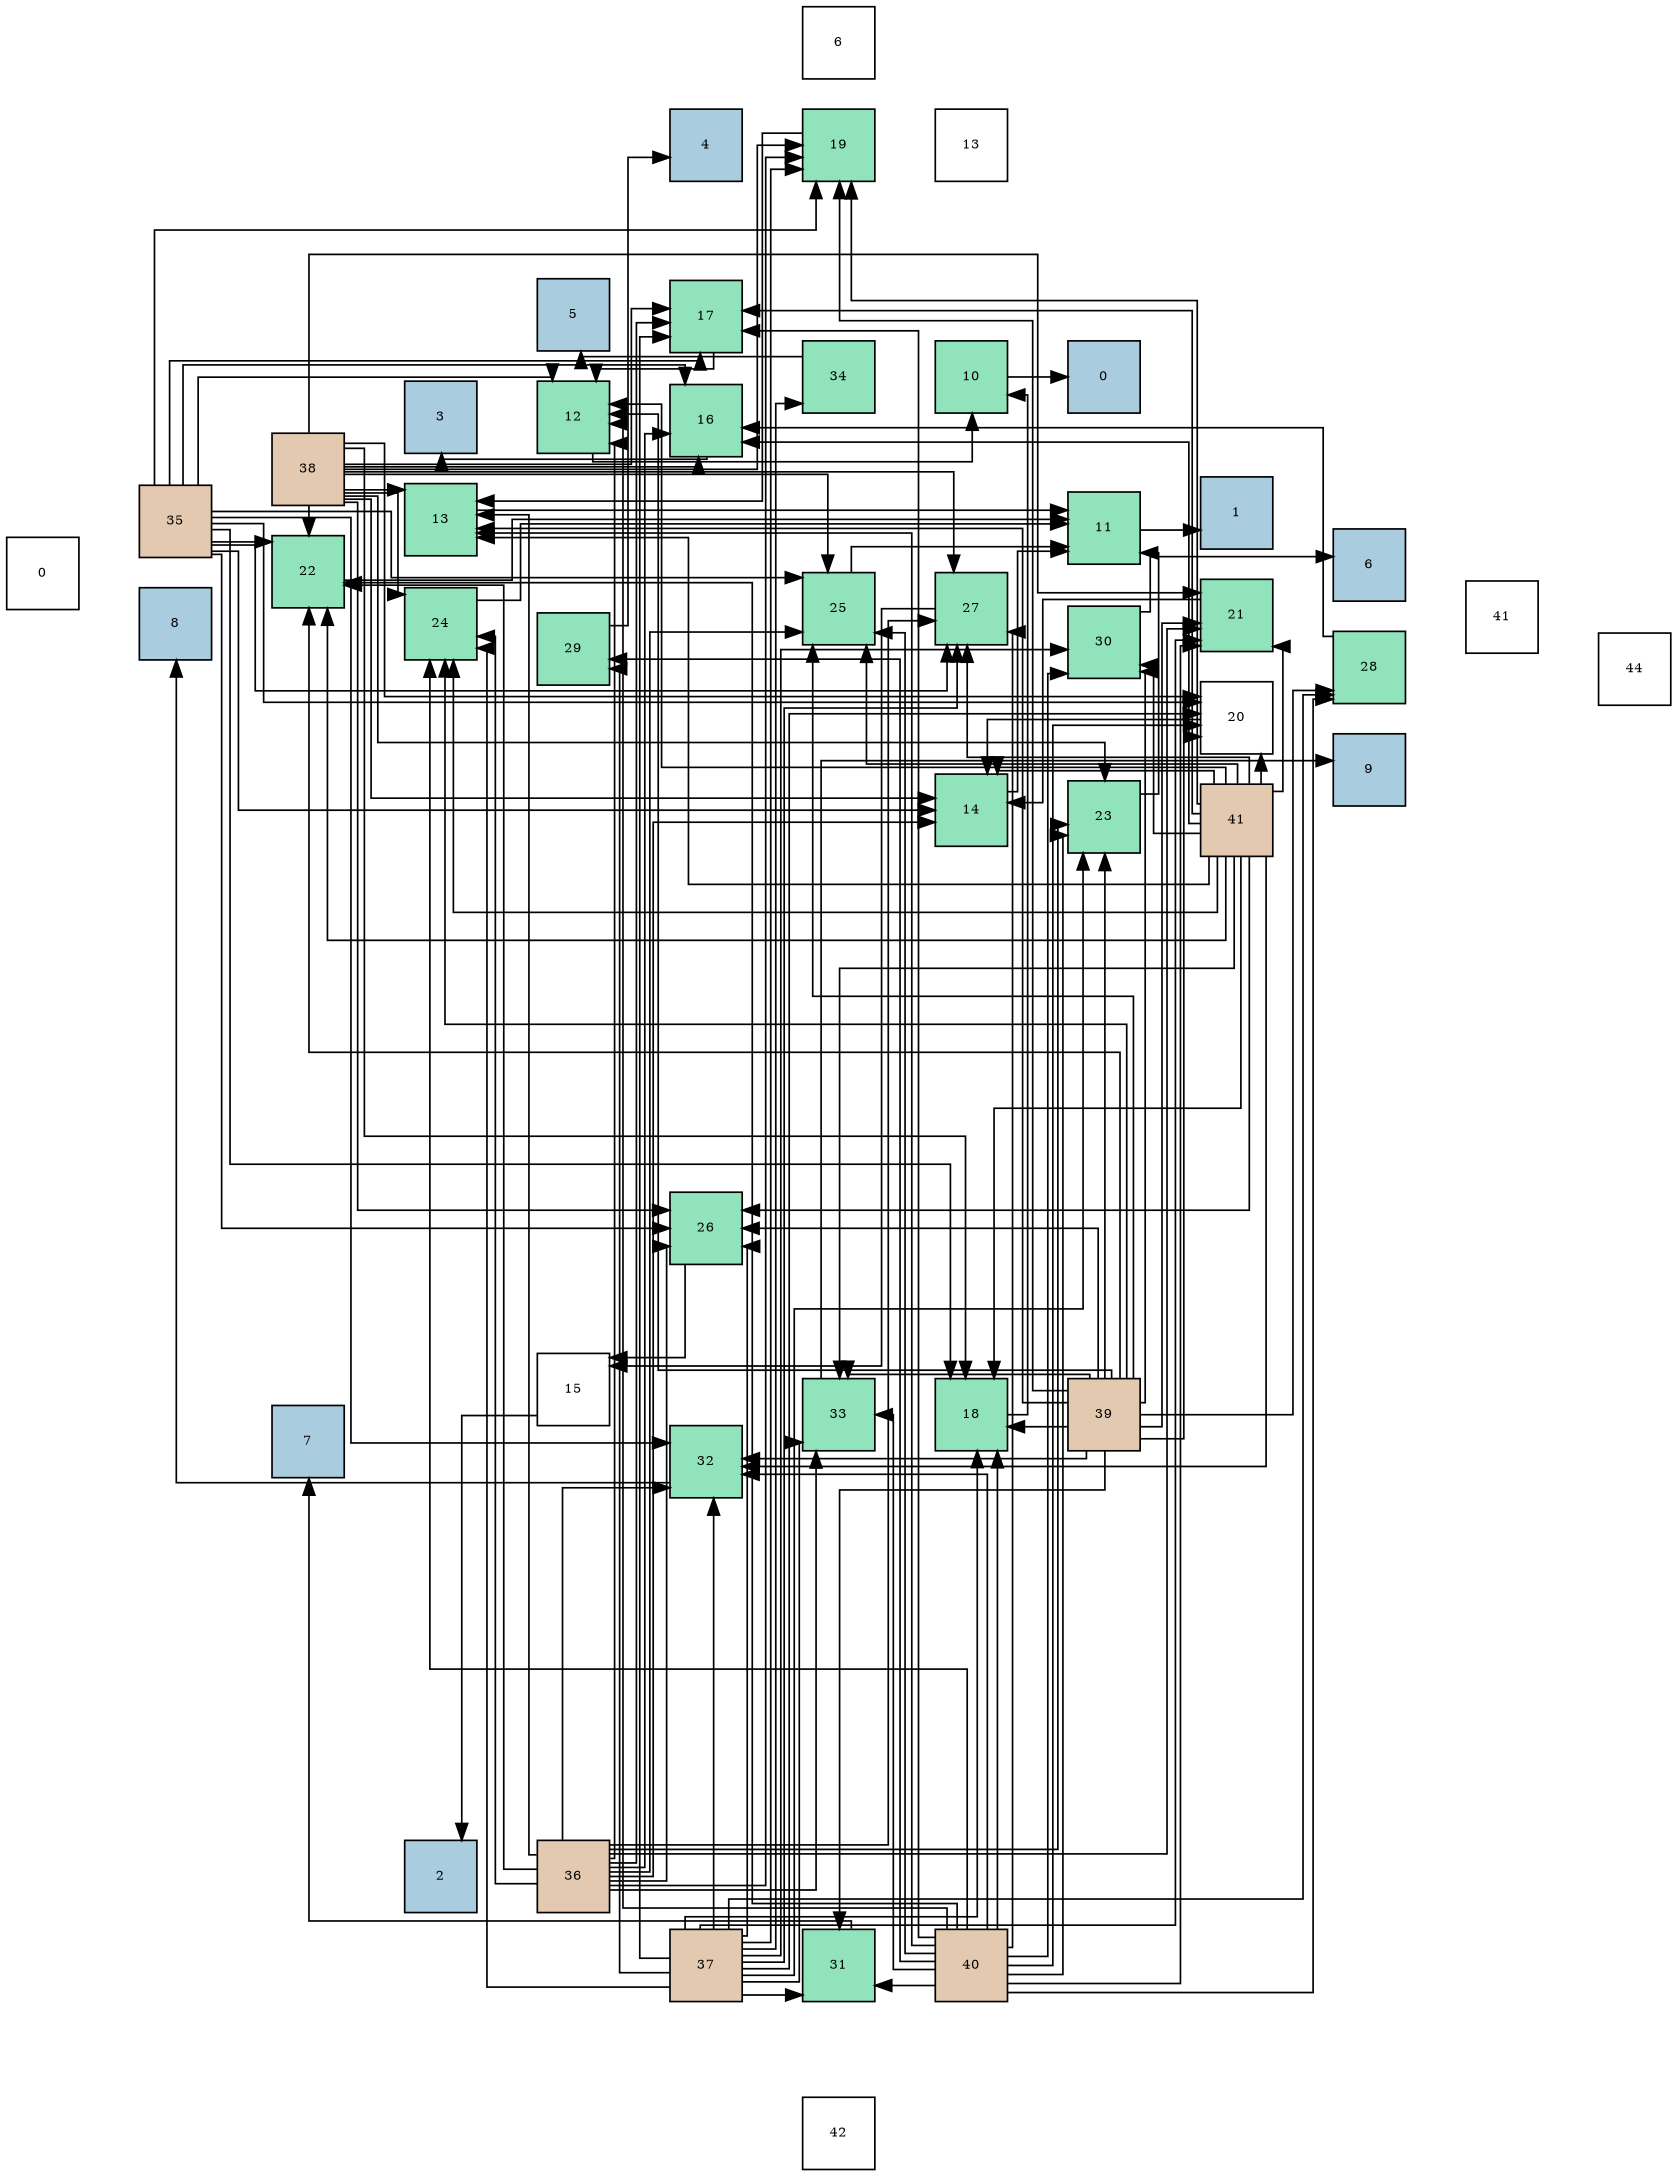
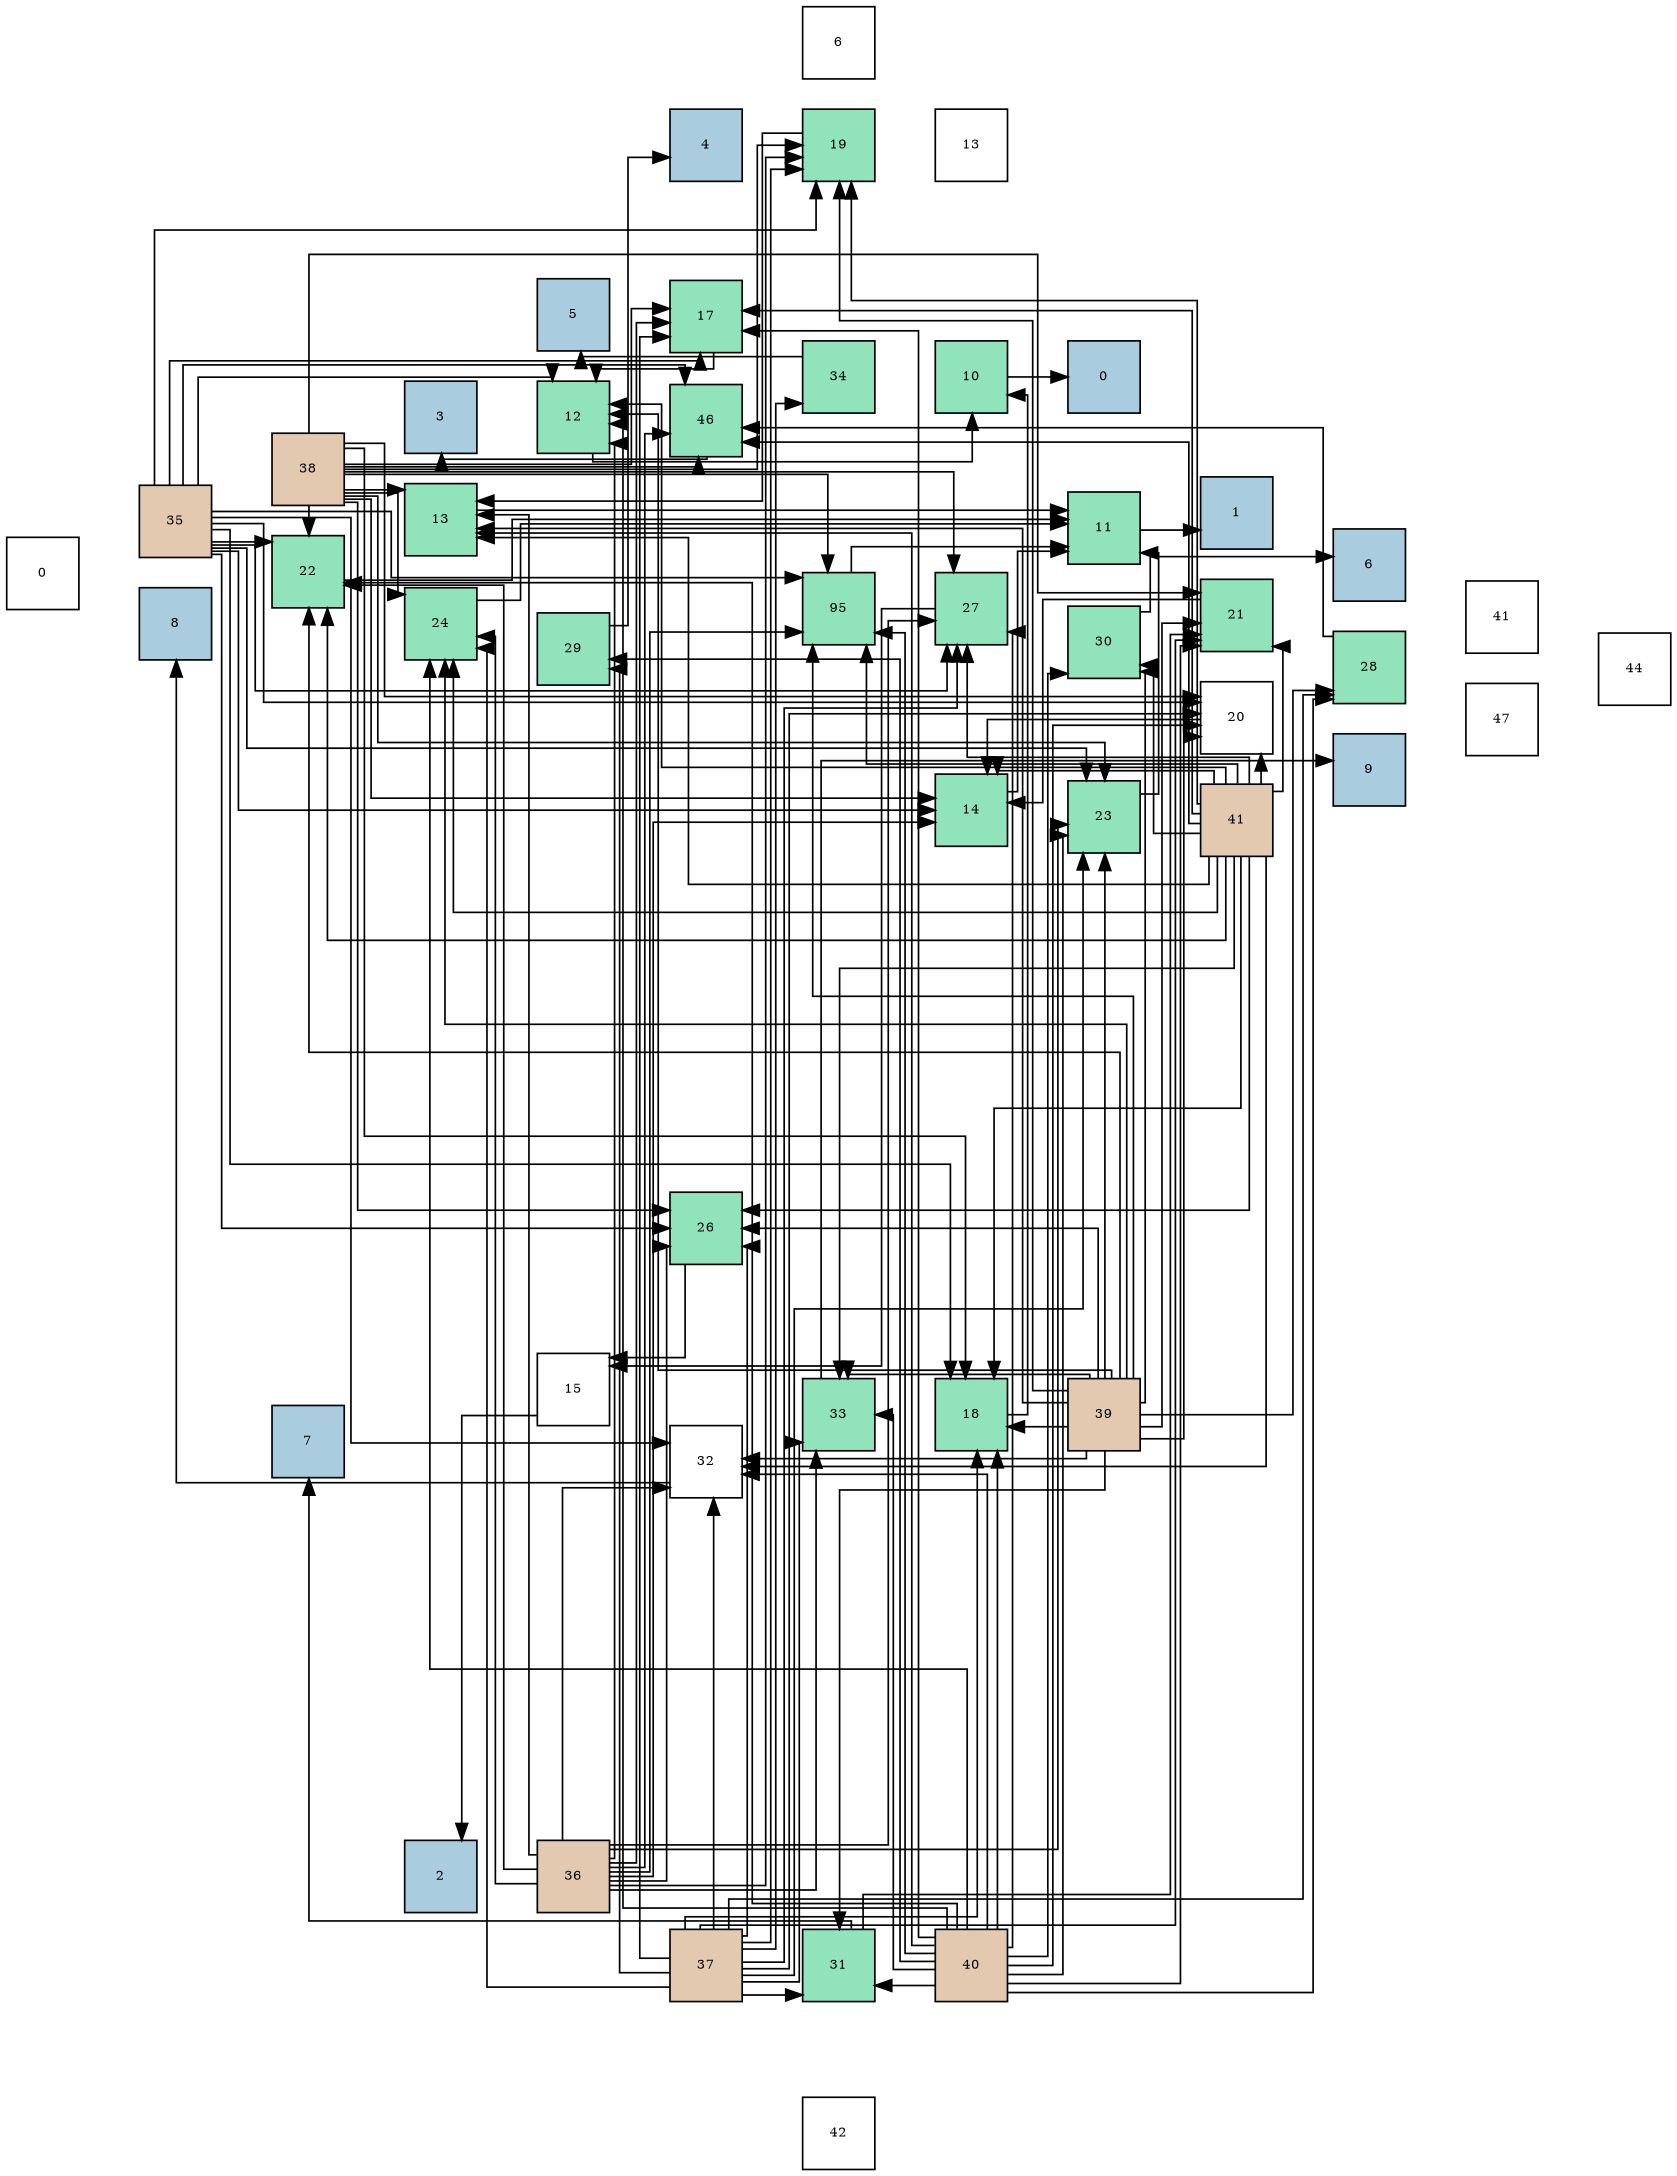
(706, 421) -> (706, 421)
(839, 609) -> (839, 609)
none -> (1502, 720)
none -> (339, 748)
(781, 1187) -> none
(706, 1462) -> (706, 1462)
(1149, 1854) -> (1170, 1429)
